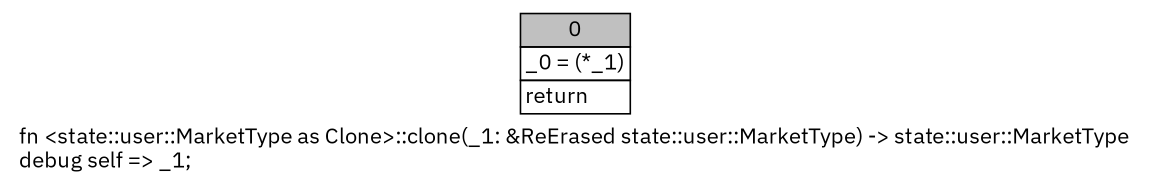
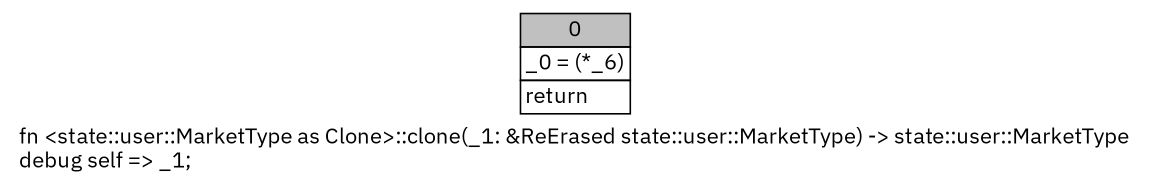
(575, 63) -> (575, 63)
